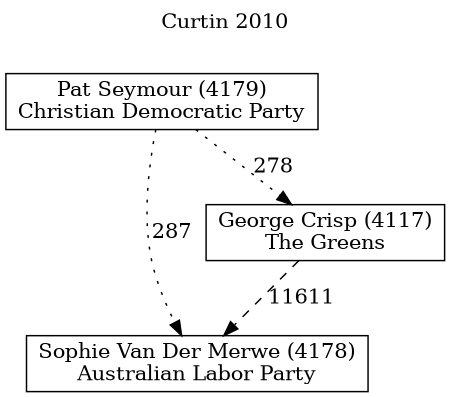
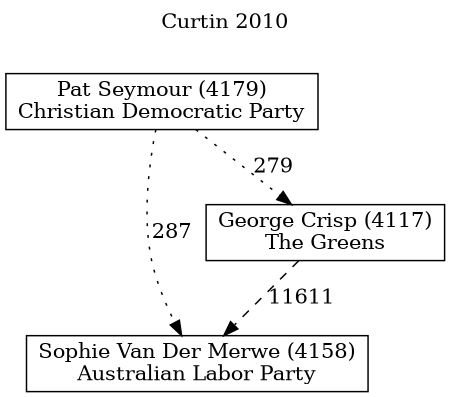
(274, 167) -> (274, 167)
(197, 364) -> (197, 364)
